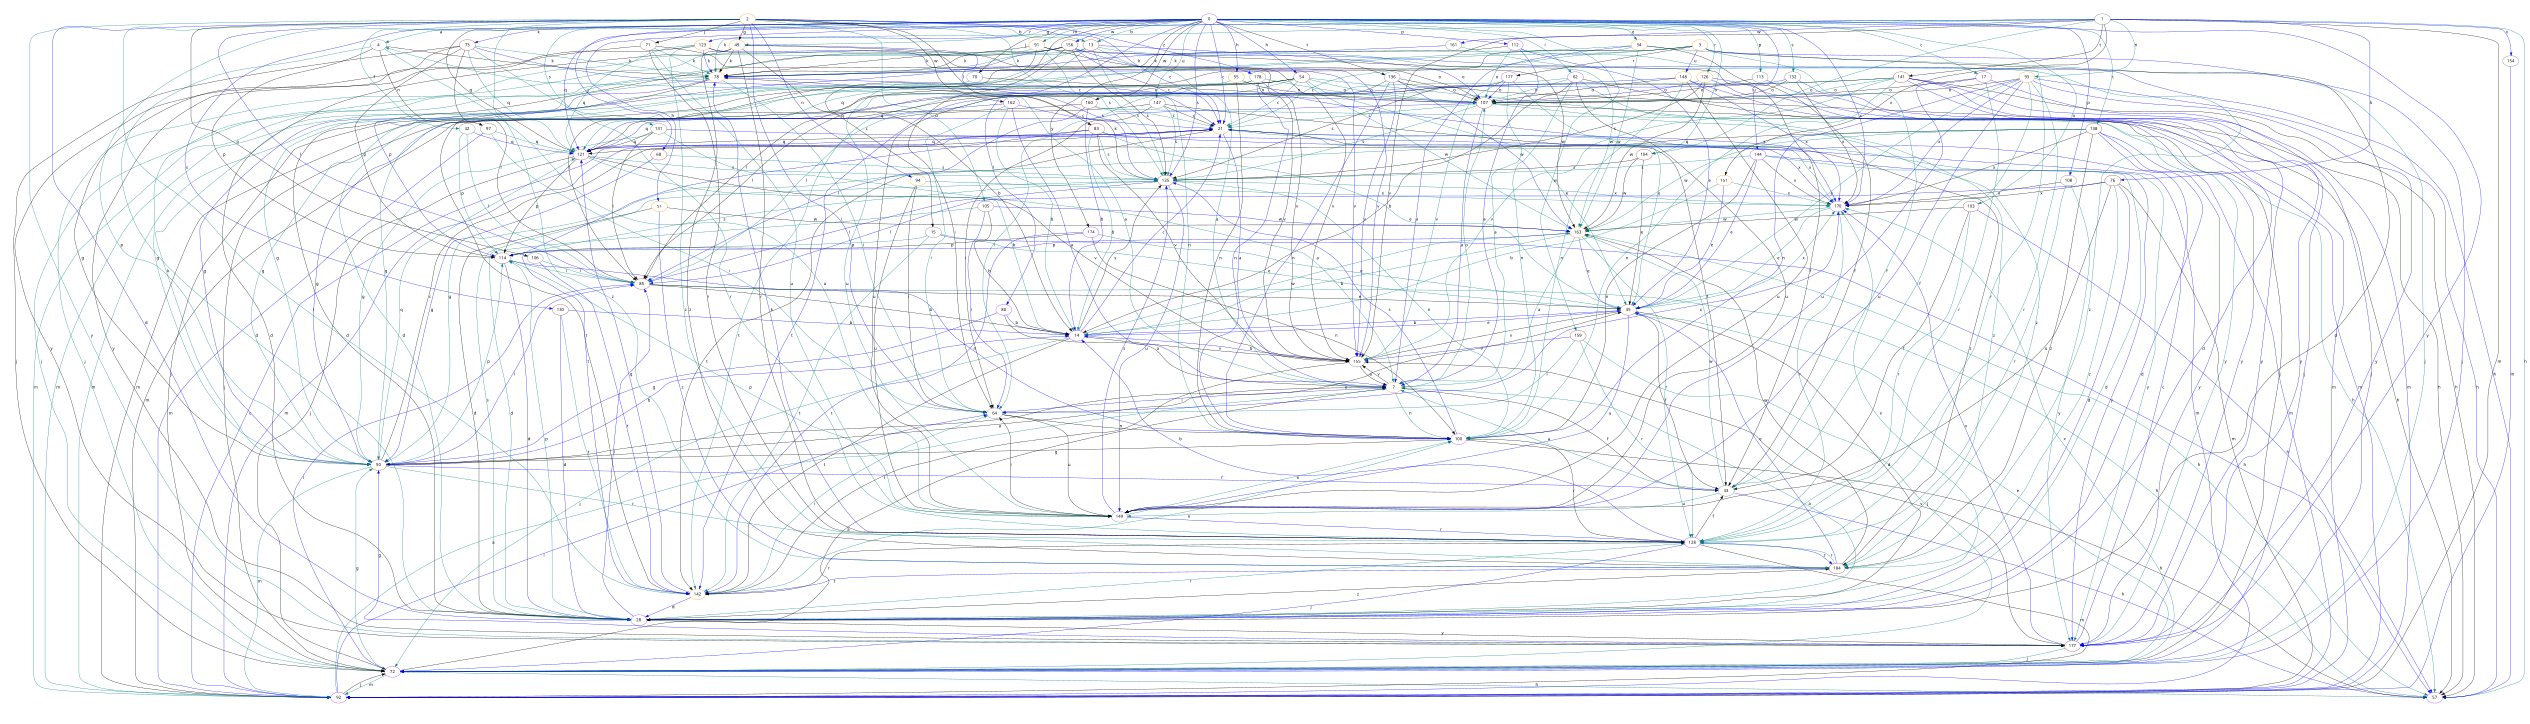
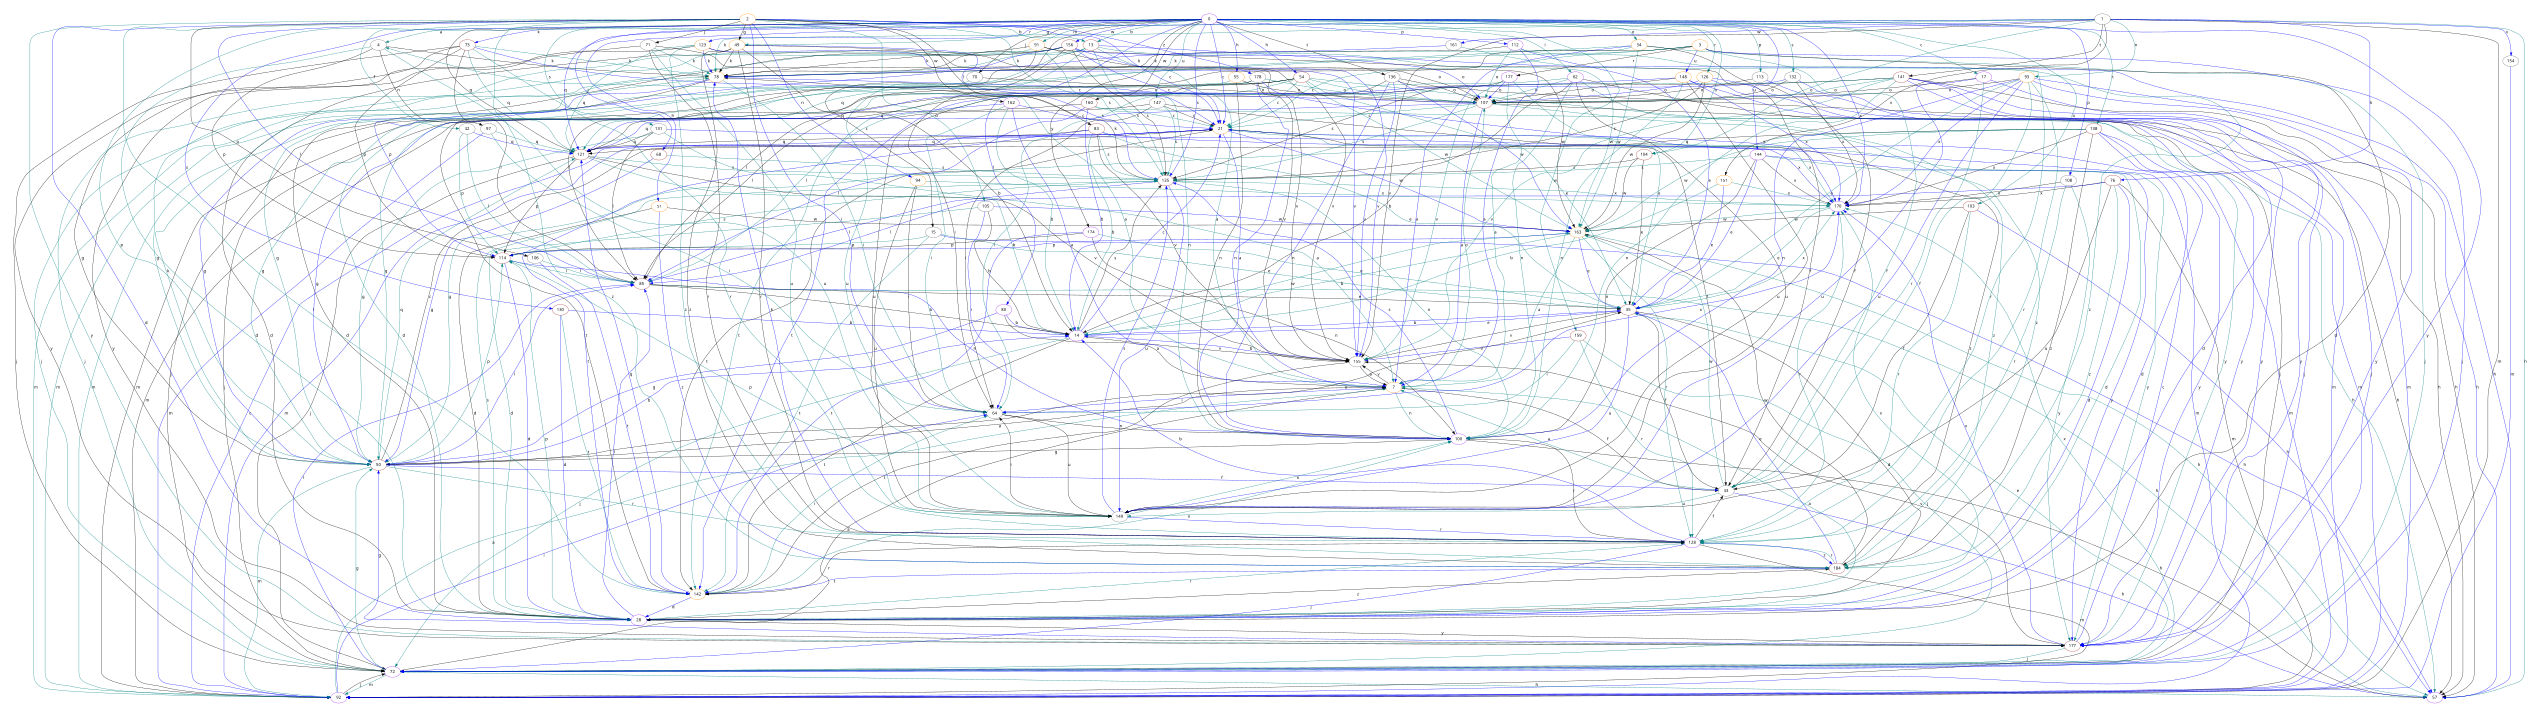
none -> (1406, 188)
(1920, 368) -> (1892, 306)
